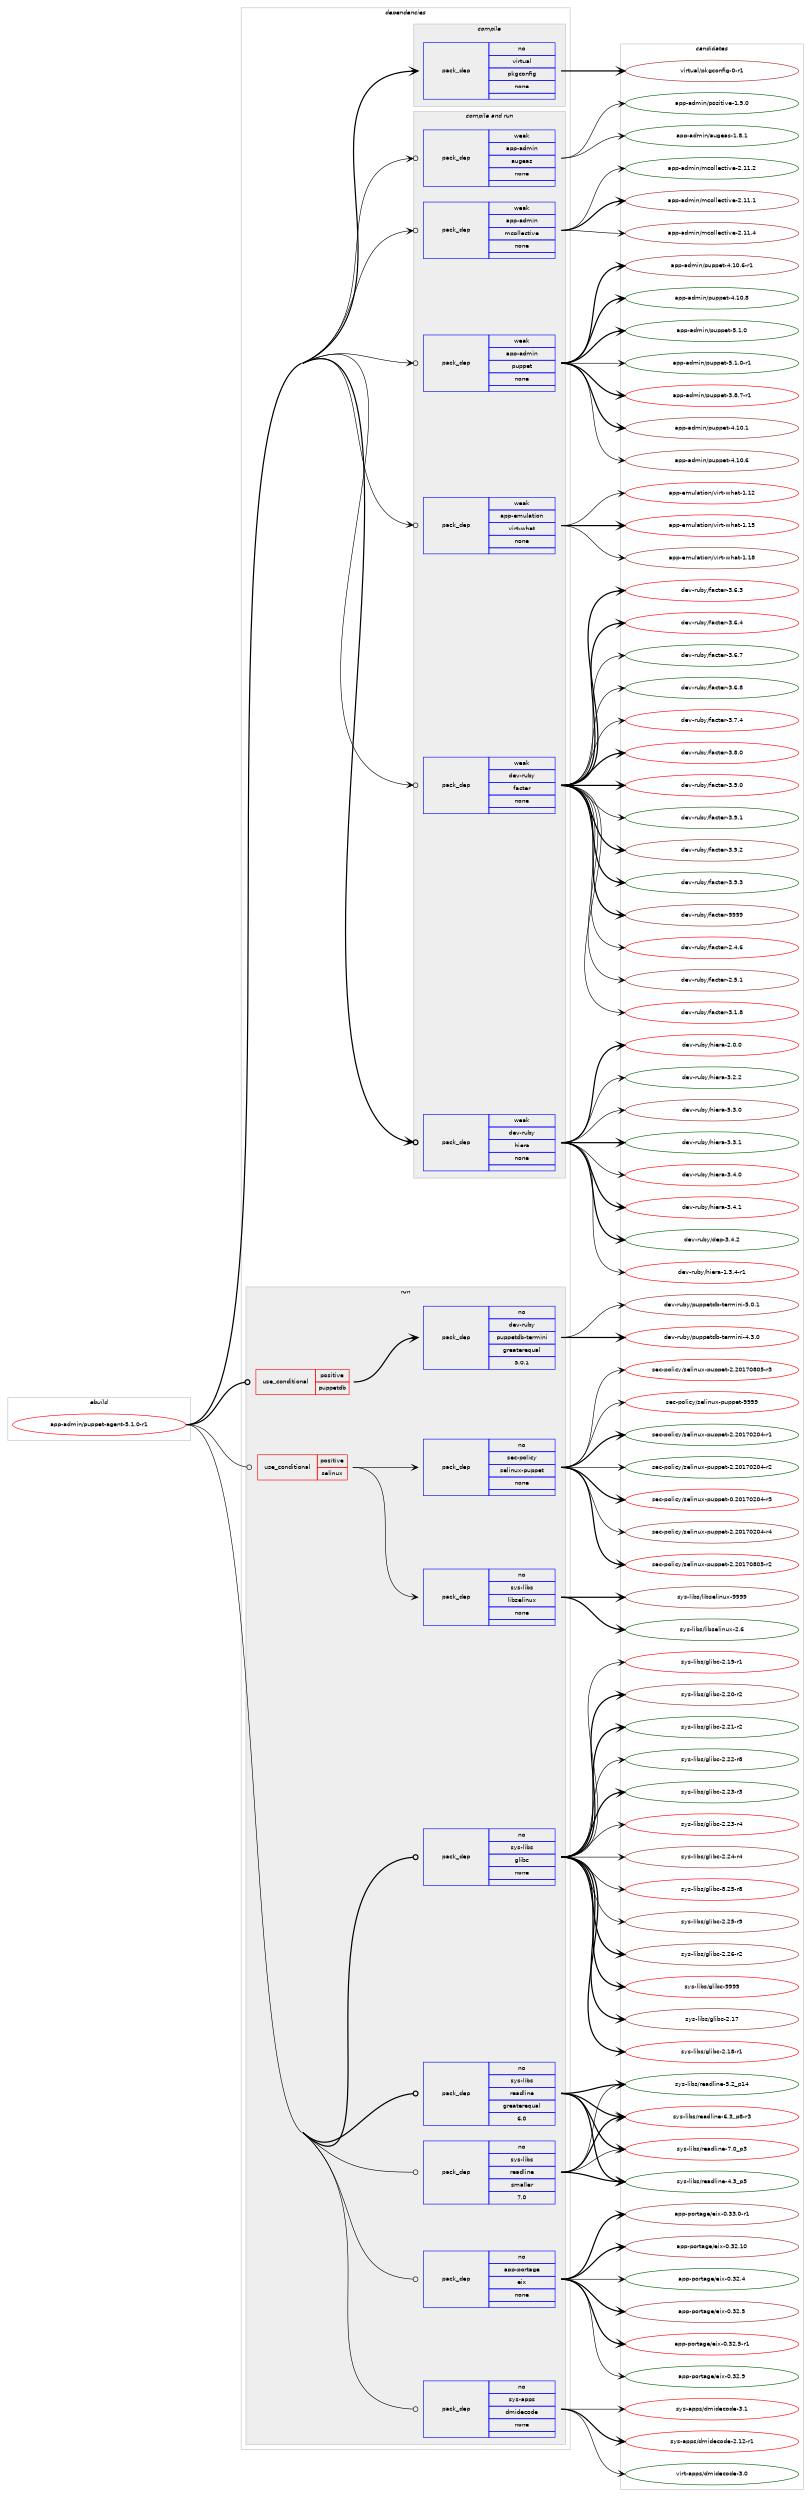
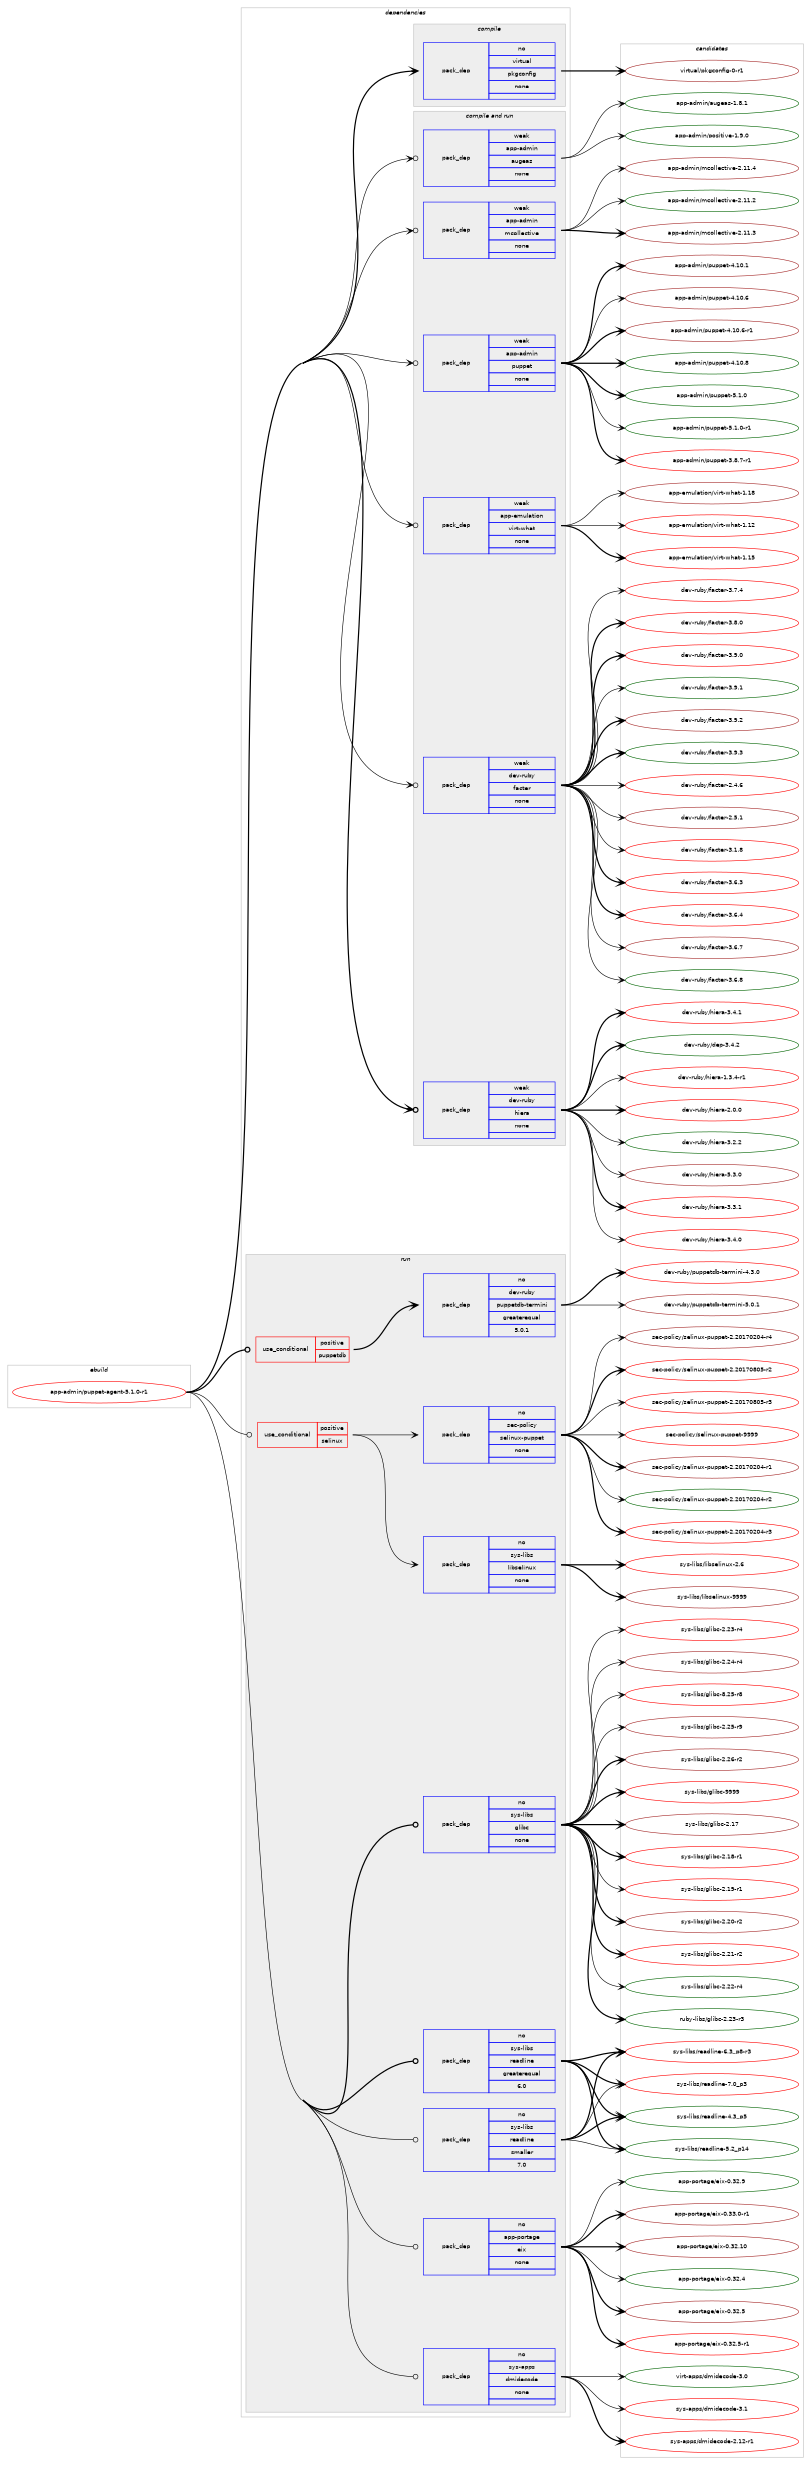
(712, 201) -> (712, 233)
(712, 656) -> (712, 948)
(712, 915) -> none
(712, 1143) -> (712, 1208)
(712, 1435) -> (712, 1467)
(712, 1500) -> (712, 1532)
(712, 1630) -> (712, 1565)
(712, 1727) -> (712, 1955)
(712, 1760) -> (712, 1987)
(712, 1792) -> (712, 2019)
